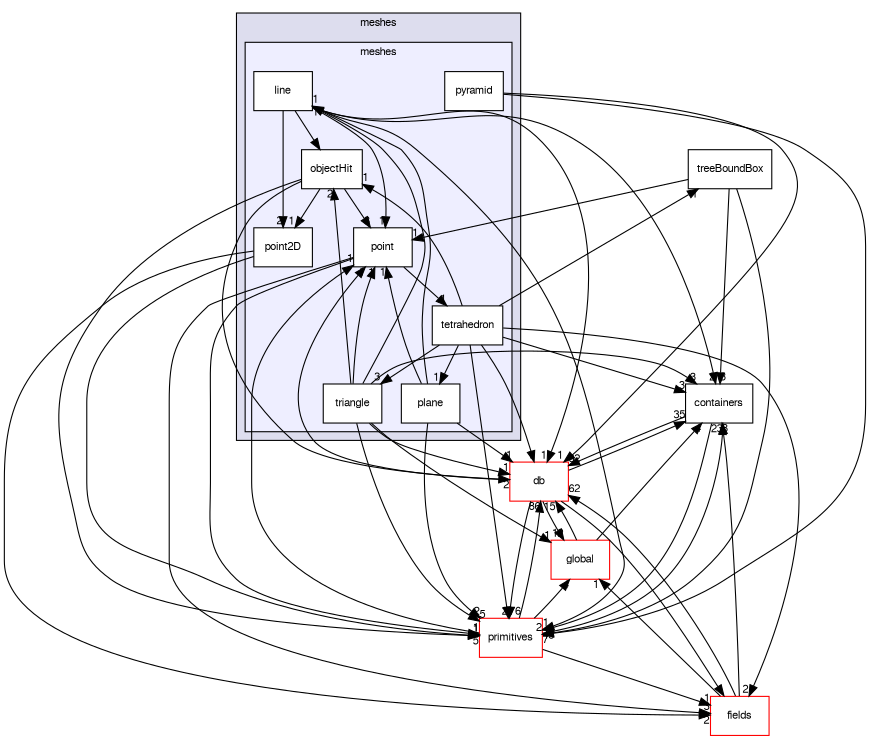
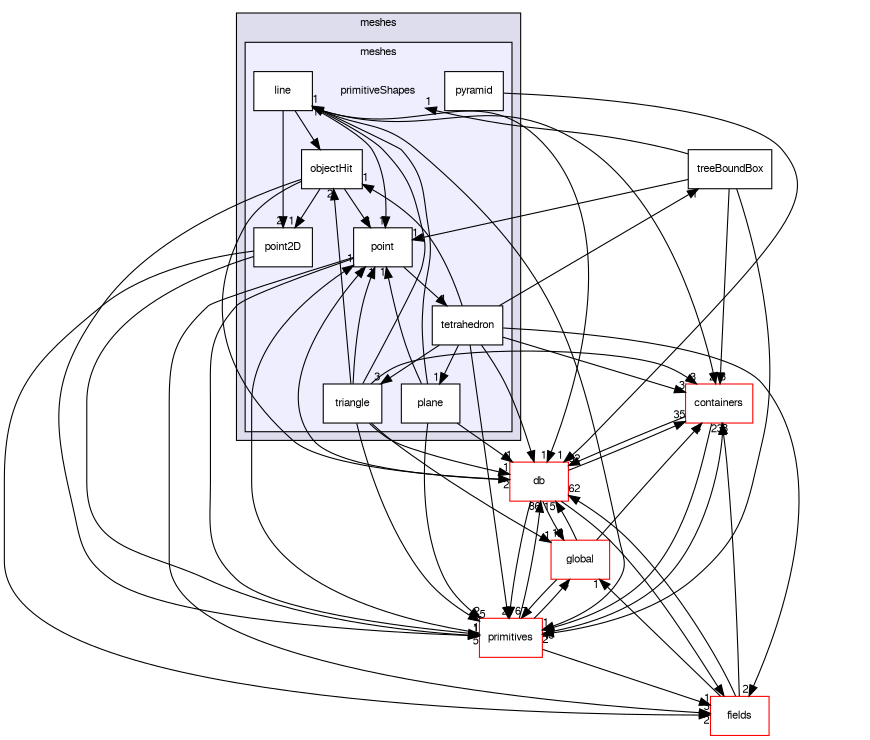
none -> (379, 91)
(866, 321) -> (542, 594)
(719, 404) -> (719, 404)
